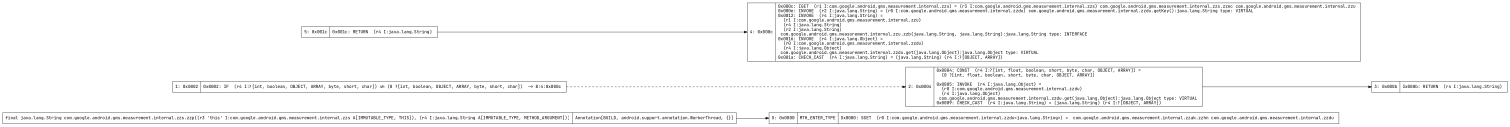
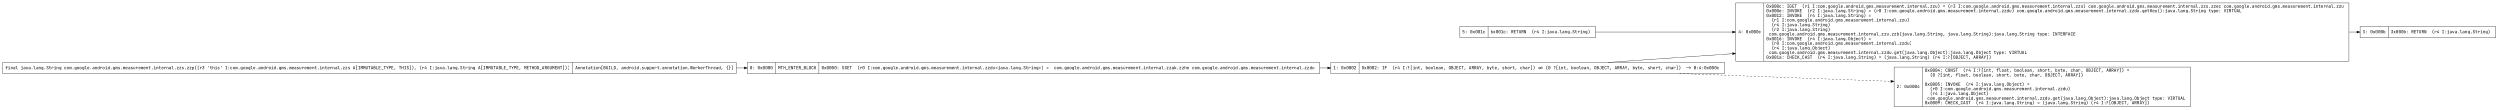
(384, 32) -> (1542, 32)
none -> (1670, 58)
none -> (1324, 68)
(1285, 87) -> (2353, 32)
(818, 118) -> (797, 68)
